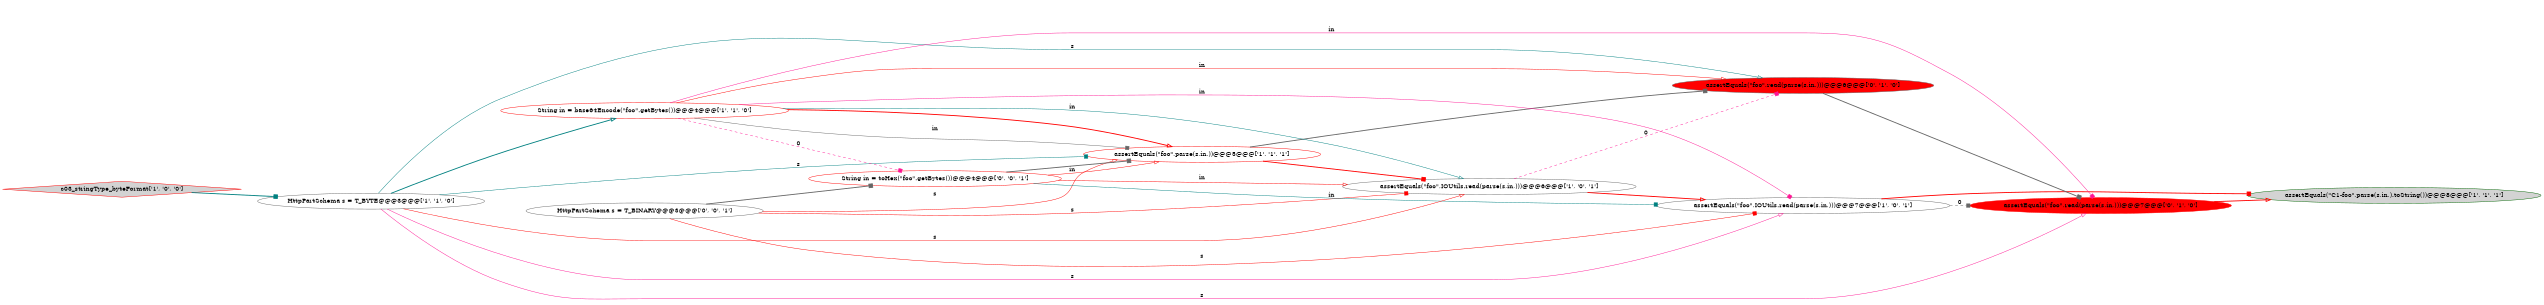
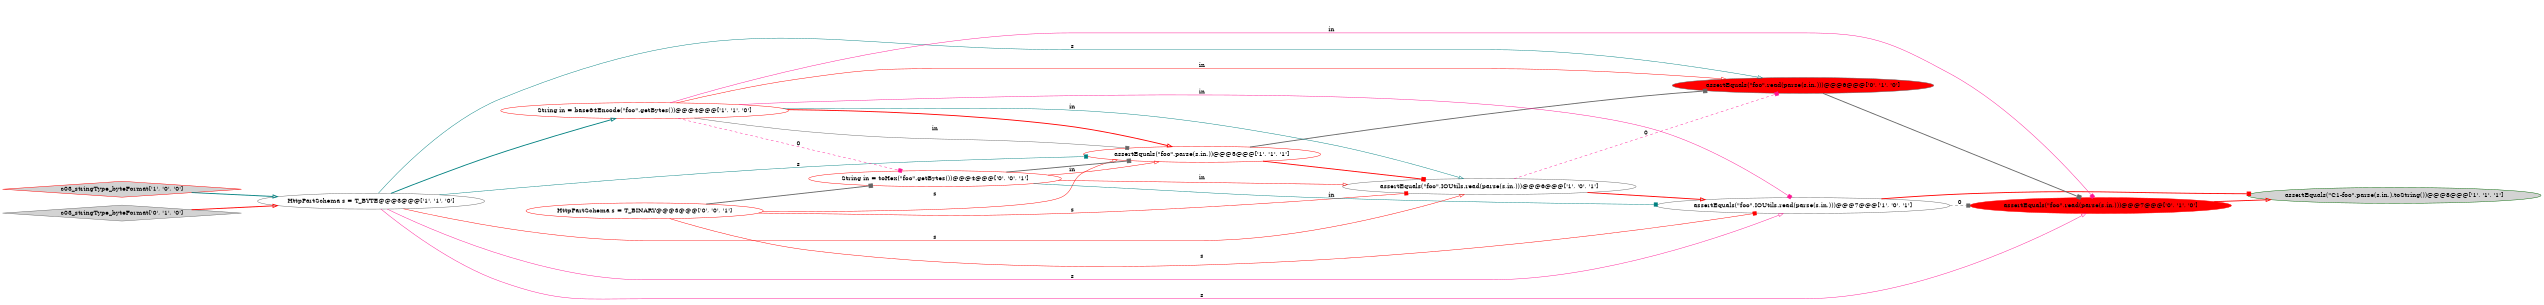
(232, 195) -> (232, 195)
(645, 211) -> (645, 211)
none -> (122, 213)
